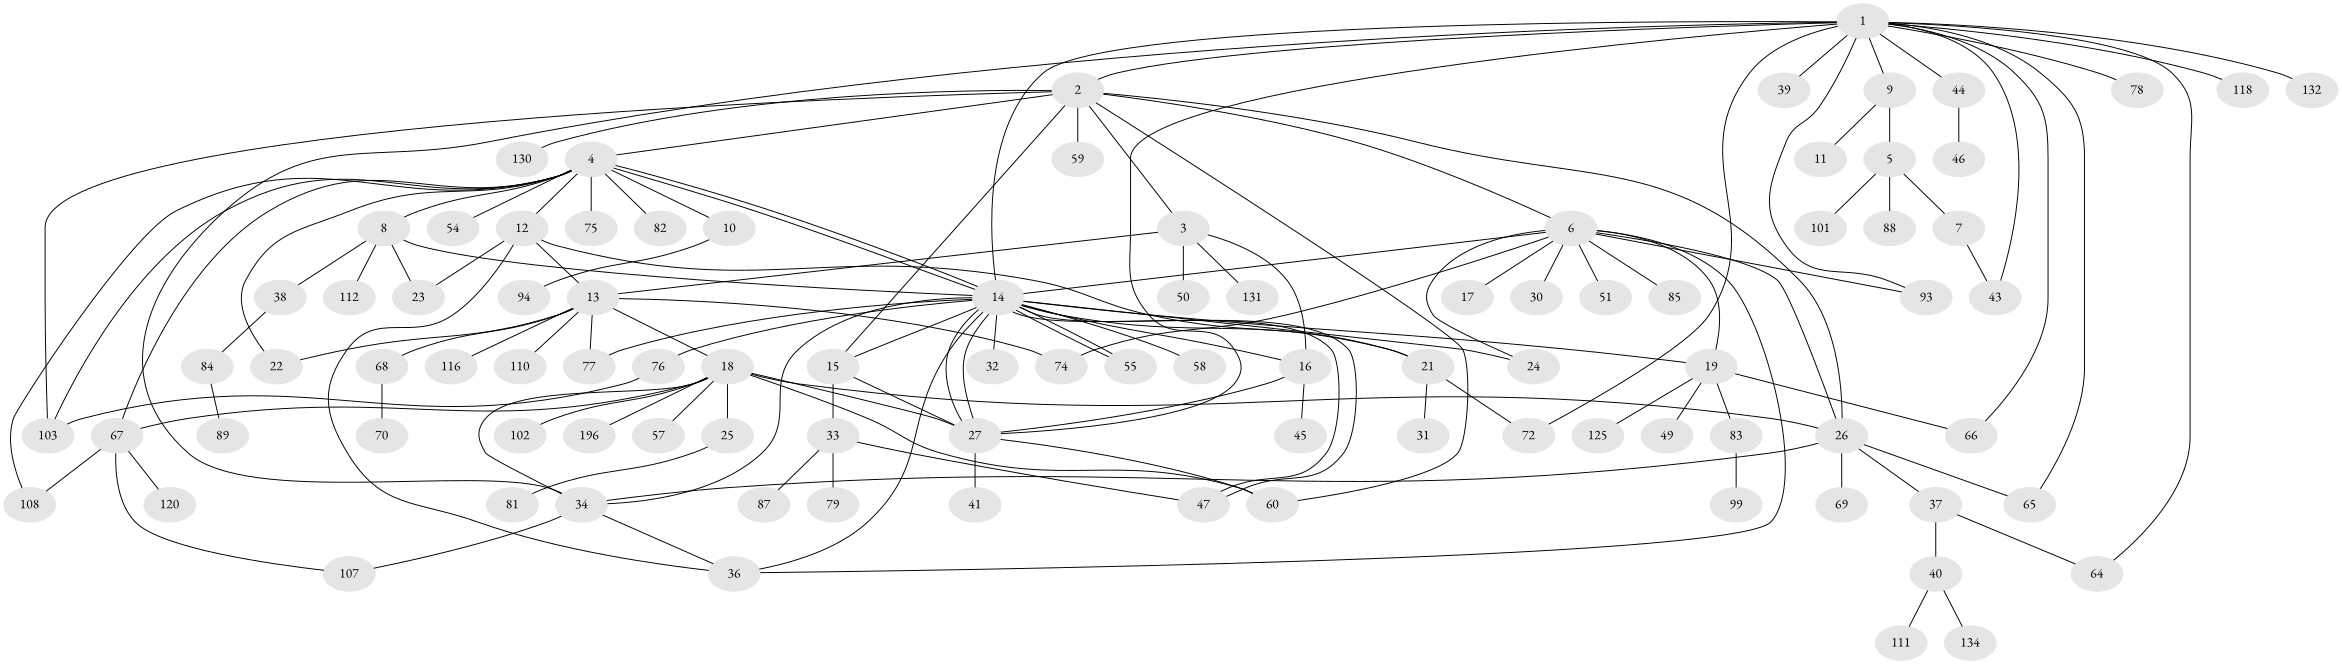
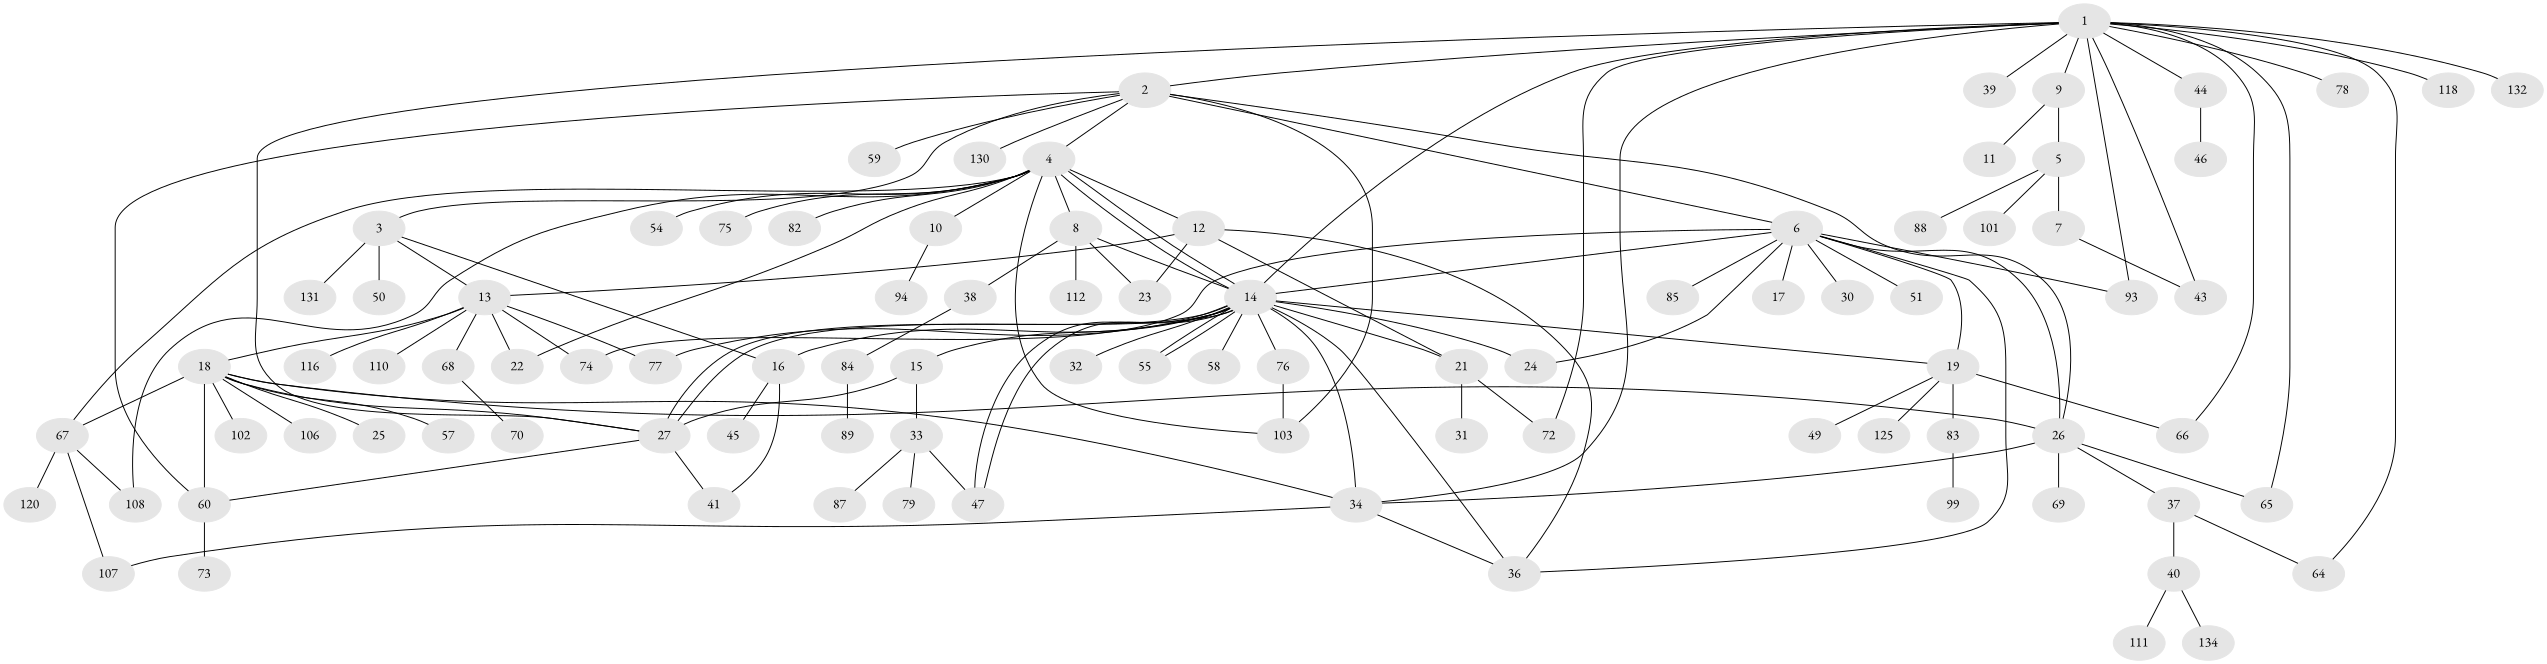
(955, 228) -> none
(1144, 412) -> (771, 445)
(589, 436) -> (310, 436)
(512, 505) -> none
none -> (204, 574)
